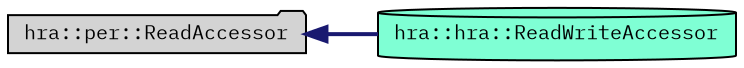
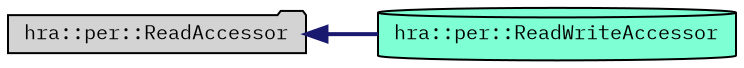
(557, 34) -> (557, 34)
